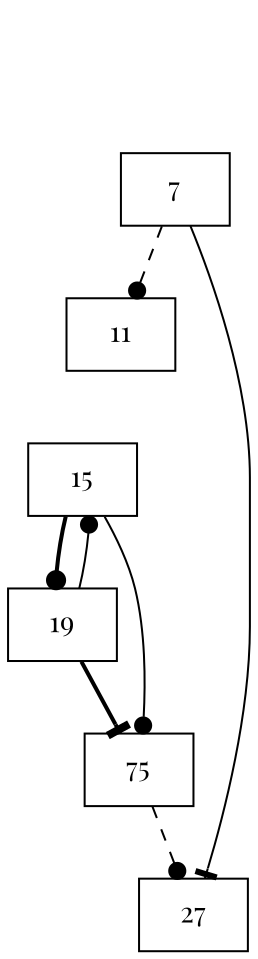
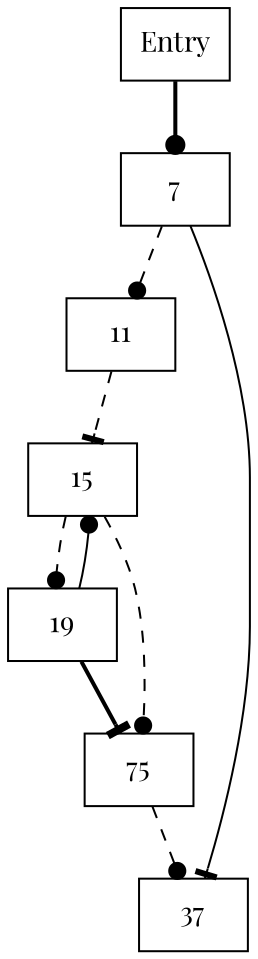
none -> (175, 44)
none -> (103, 402)
(60, 544) -> (60, 544)
(140, 614) -> (140, 614)
(193, 915) -> (193, 915)
